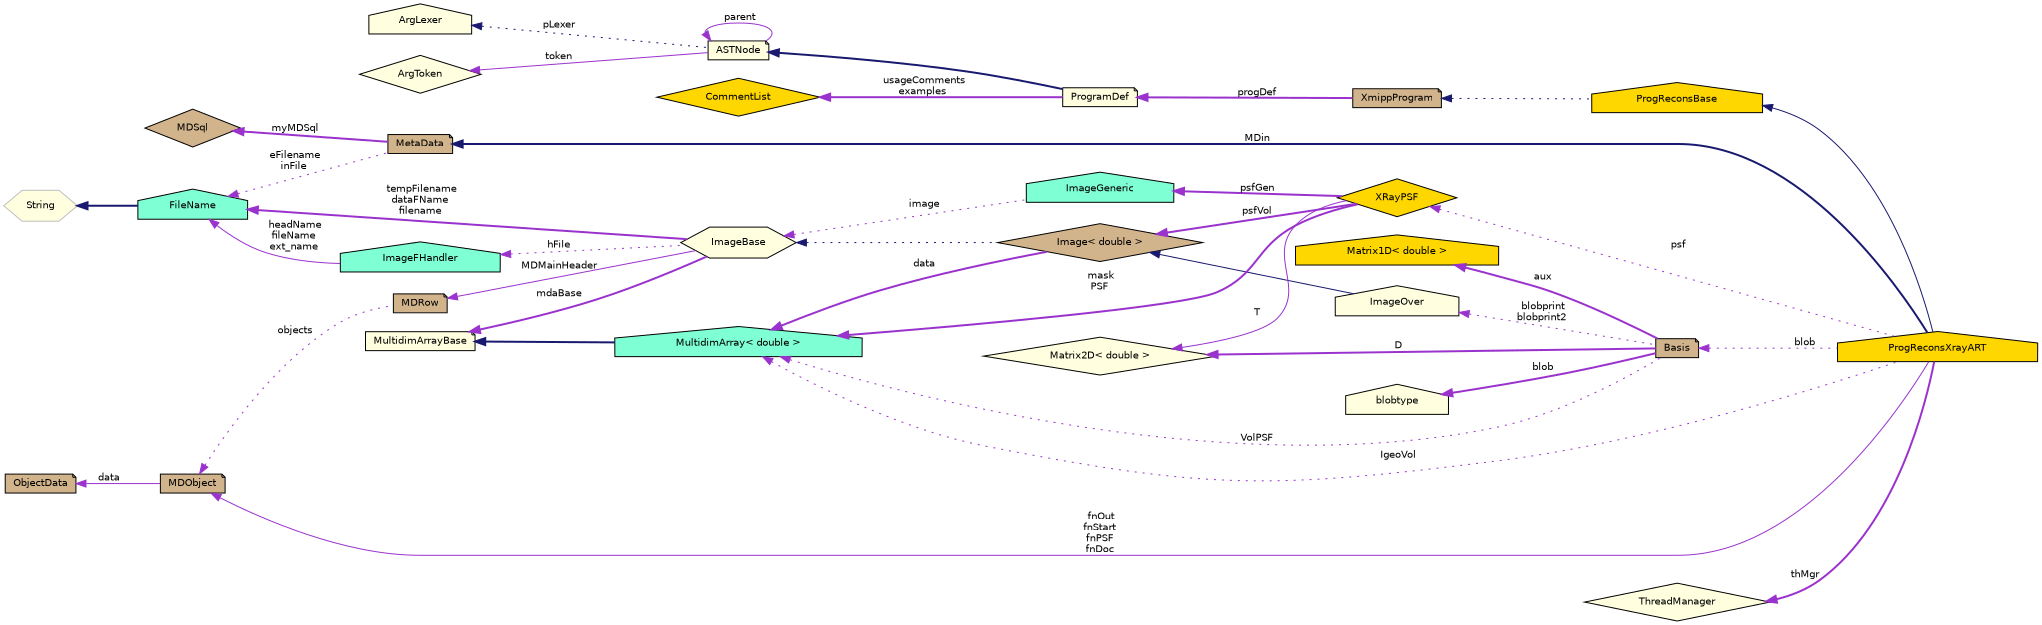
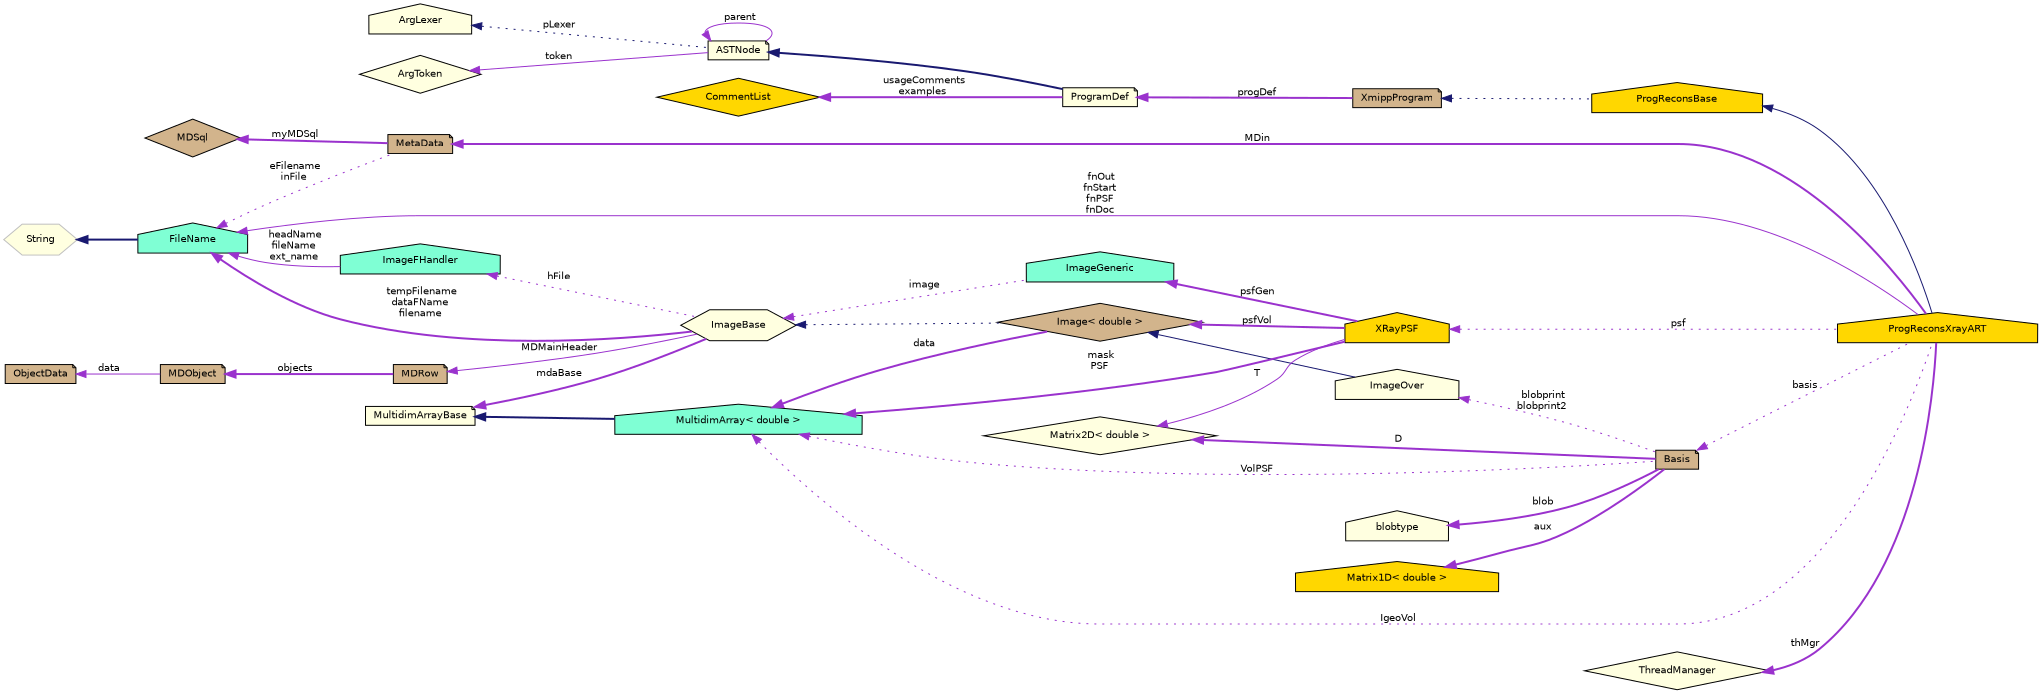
(1233, 144) -> (1226, 144)
(1397, 198) -> (1397, 329)
(1804, 343) -> (1804, 385)
(284, 366) -> (314, 374)
(1109, 555) -> (1094, 216)
